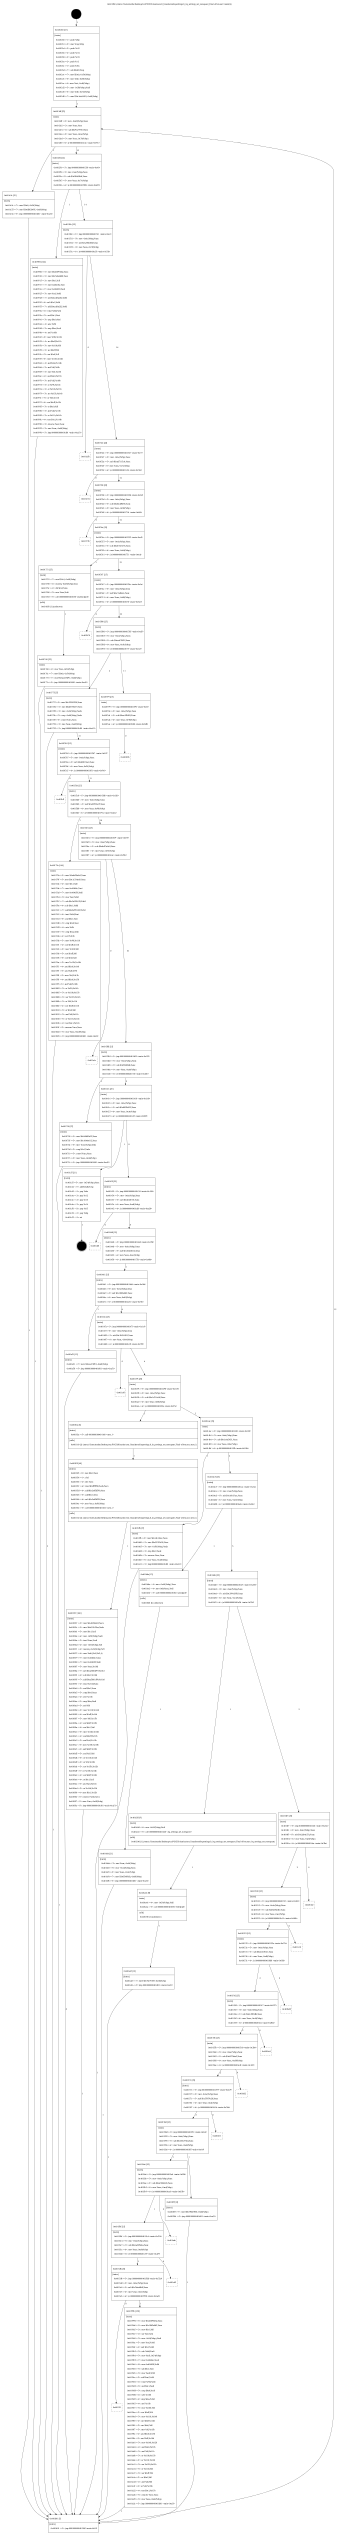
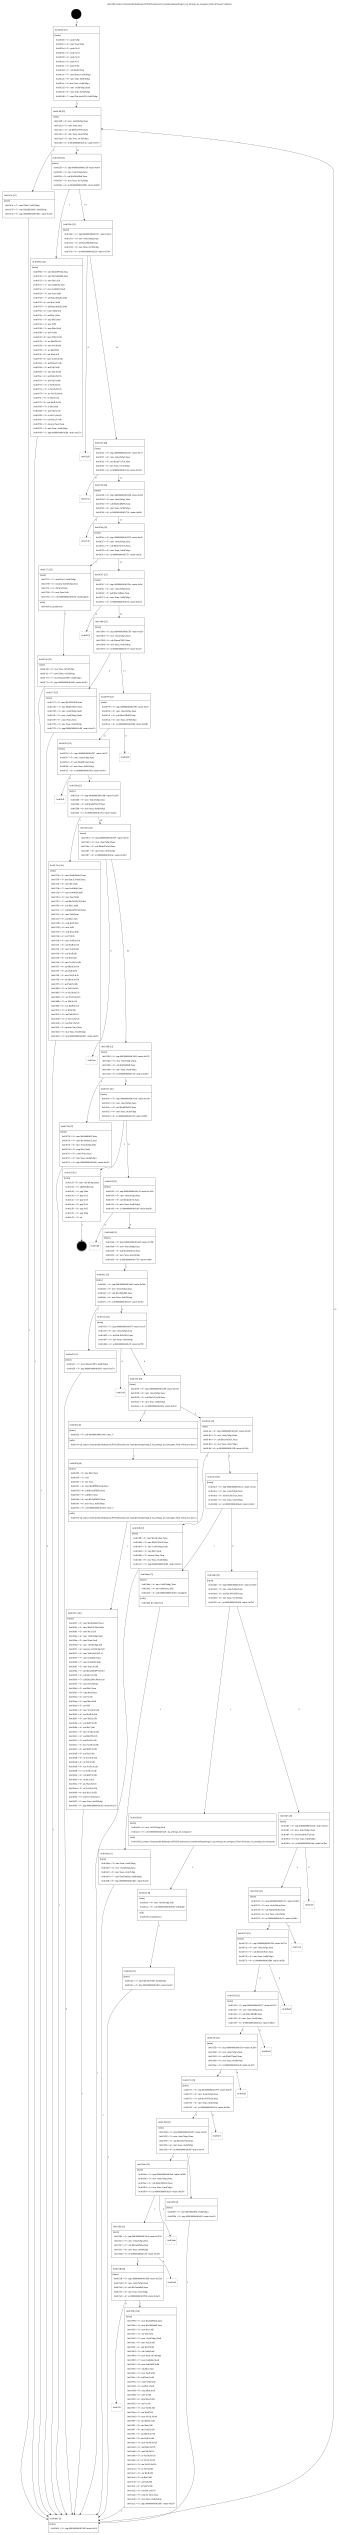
(78, 735) -> (105, 734)
